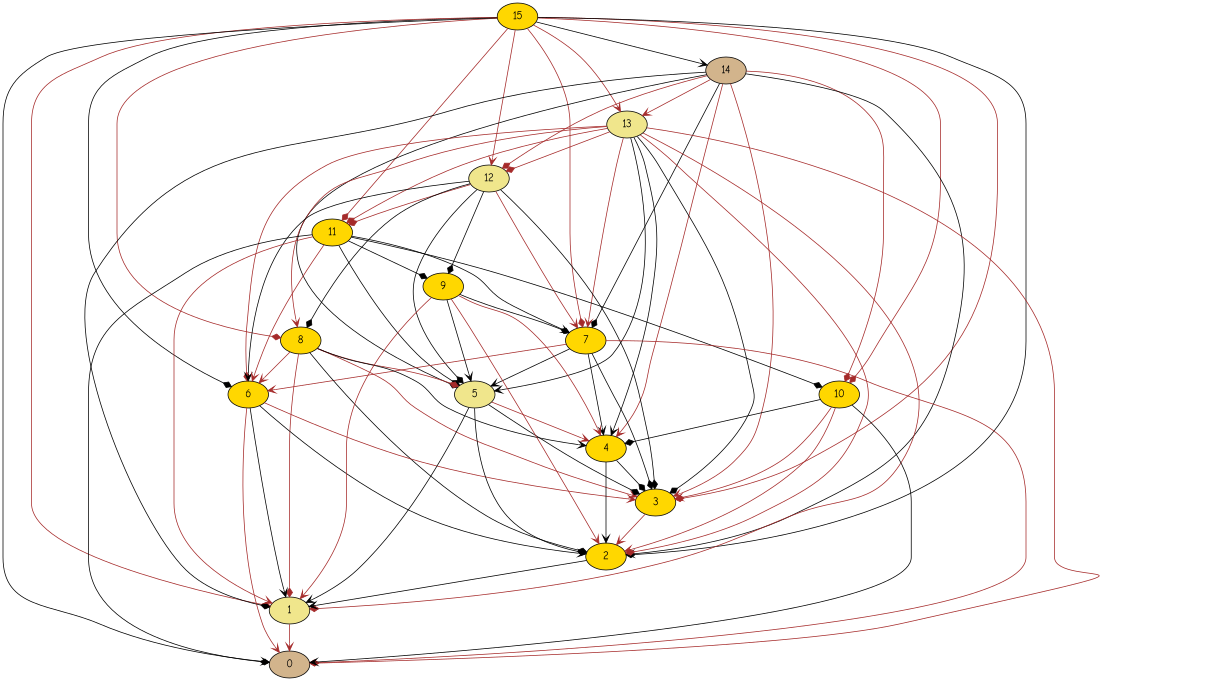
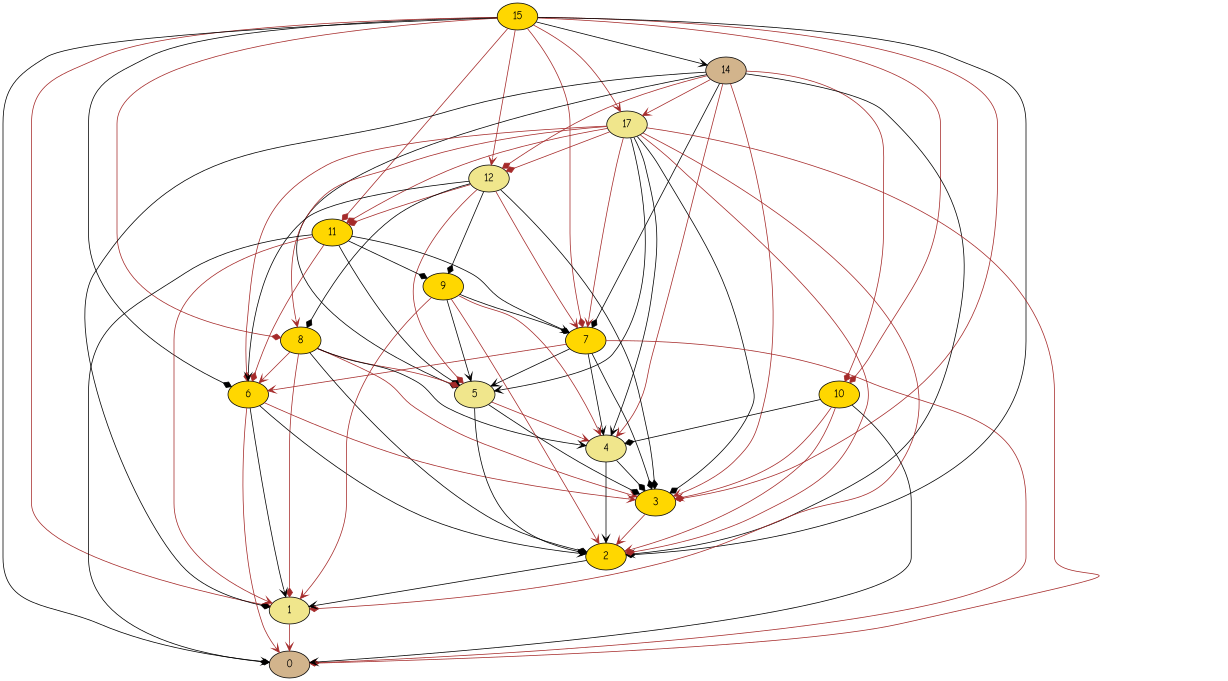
(627, 124) -> (627, 124)
(415, 279) -> (415, 279)
(585, 301) -> none
(284, 307) -> (284, 307)
(606, 448) -> (606, 448)
(404, 515) -> none
